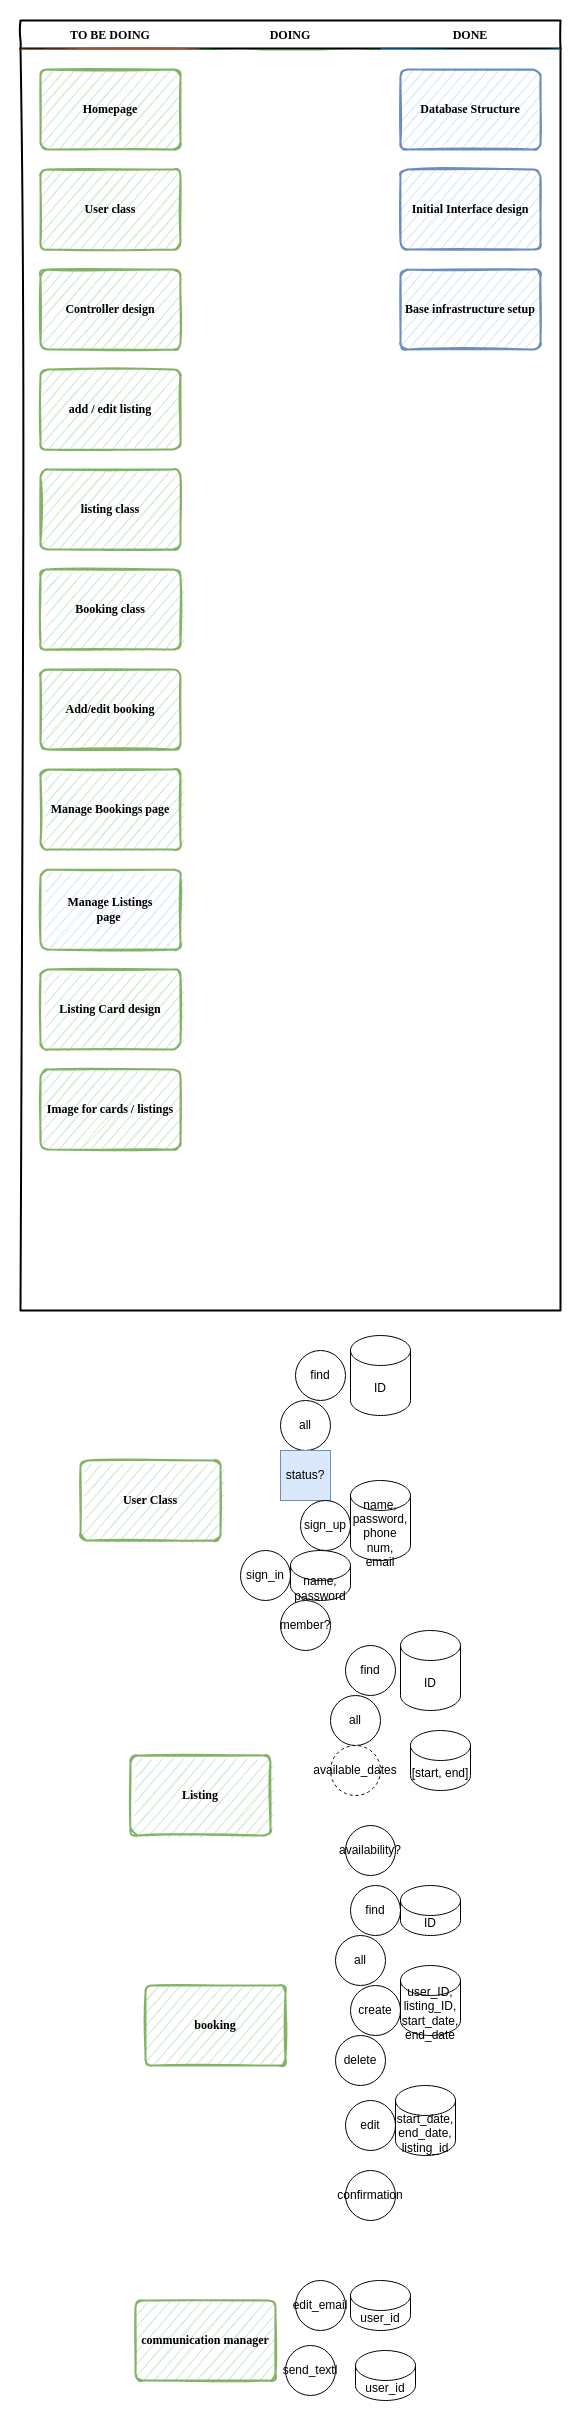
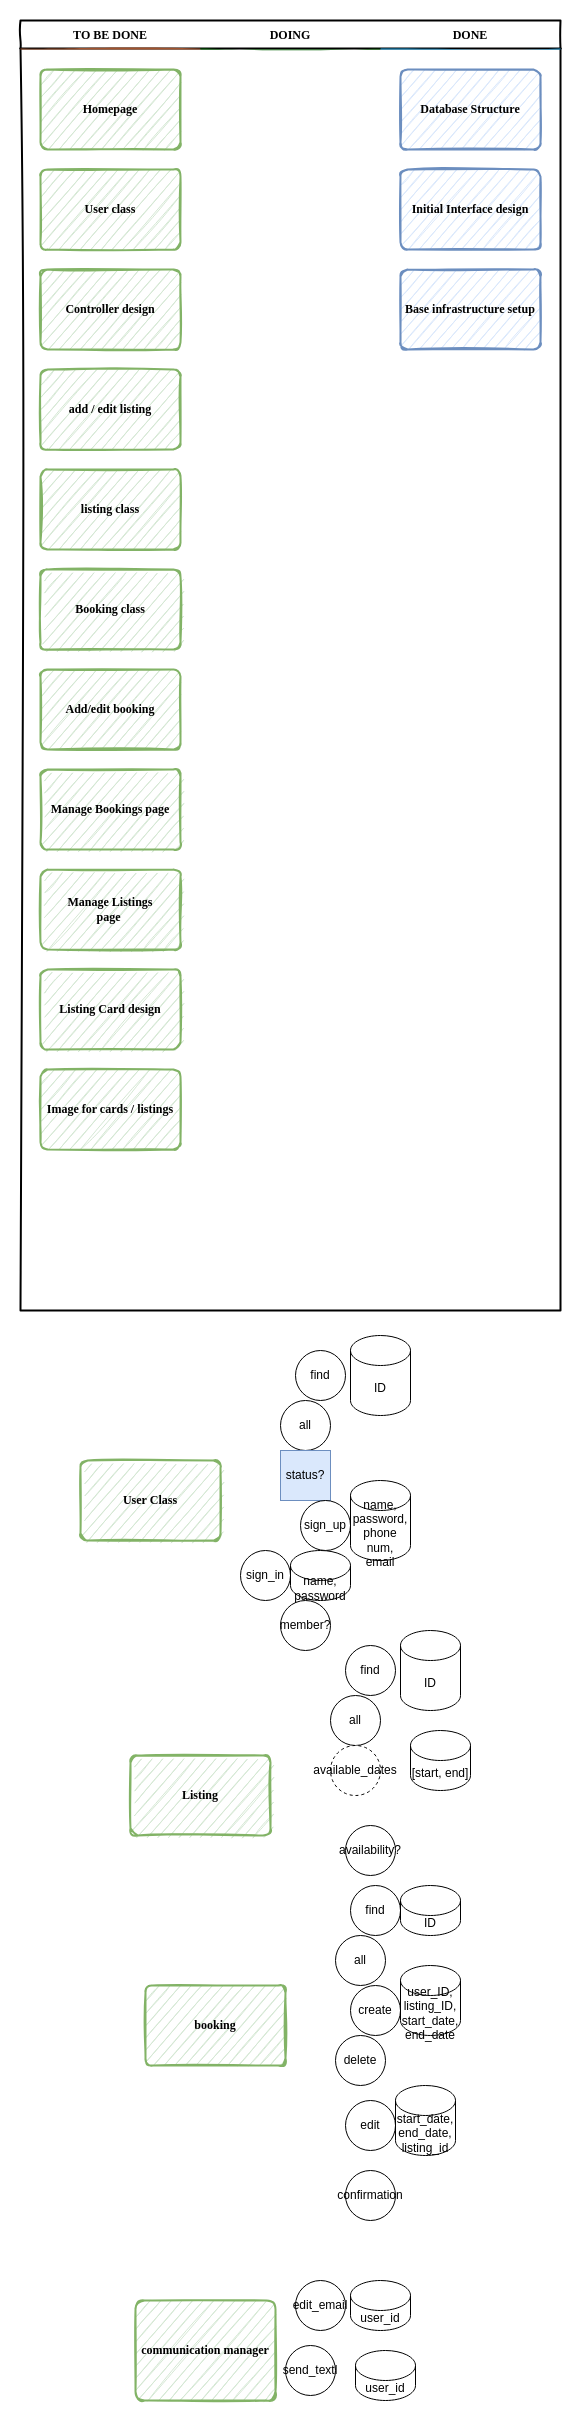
(110, 35) -> (110, 35)
(111, 910) -> (111, 910)
(206, 2341) -> (206, 2351)
